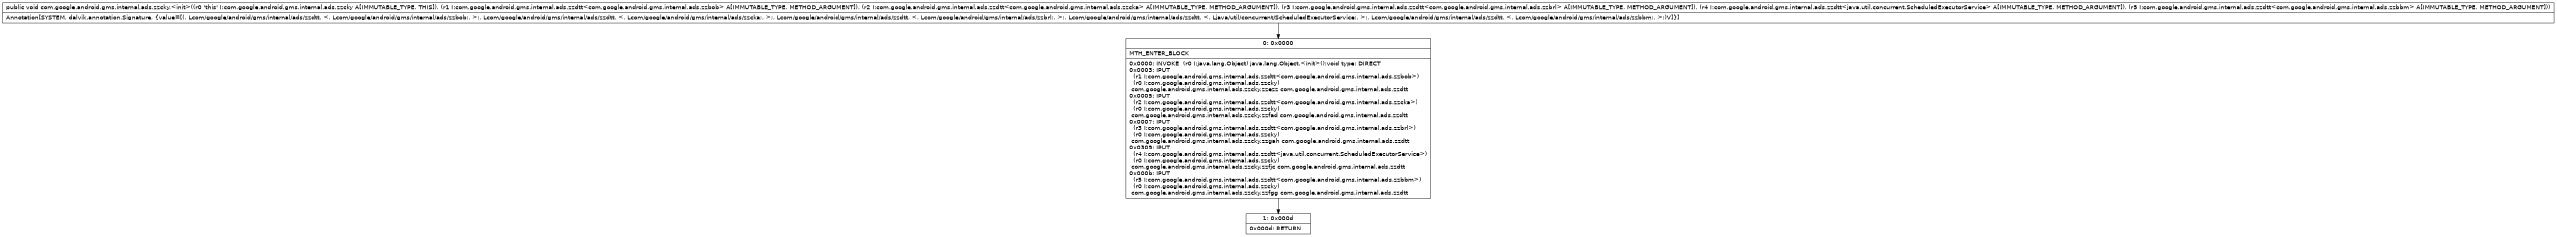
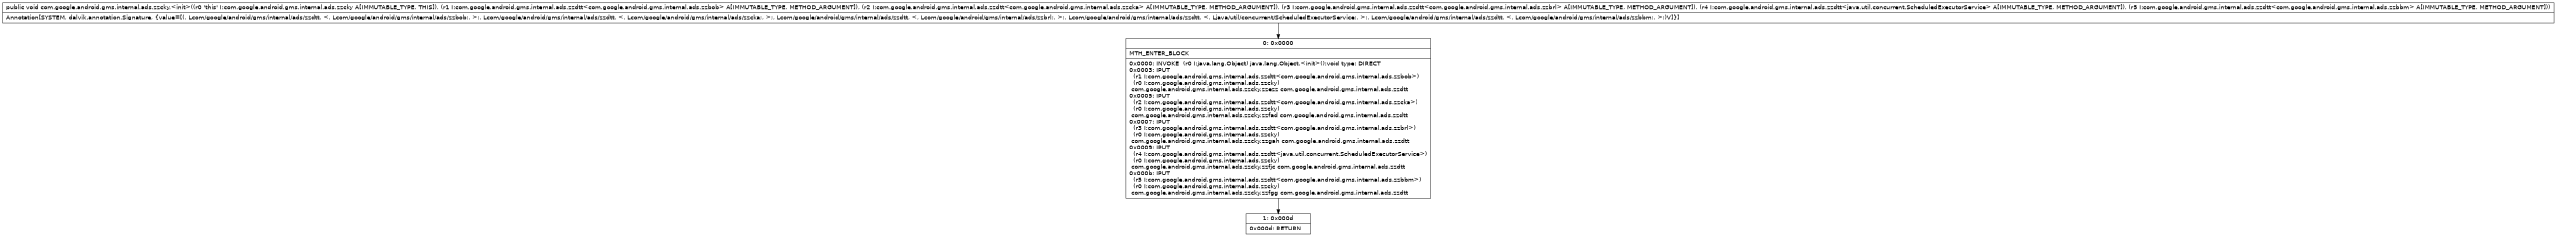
(1152, 148) -> (1152, 148)
